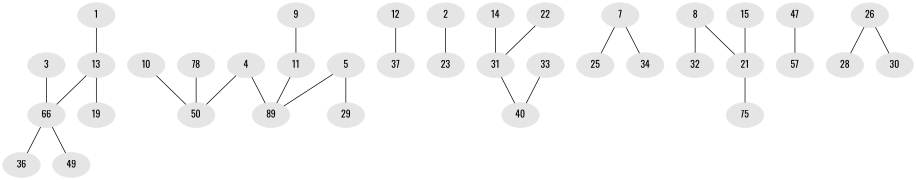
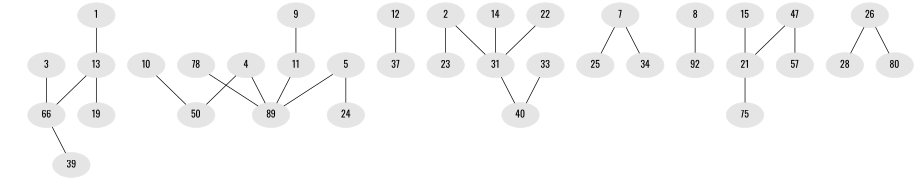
none -> (471, 40)
(720, 40) -> (770, 40)
(695, 65) -> (695, 65)
(895, 65) -> (895, 65)
(196, 90) -> (234, 90)
(346, 115) -> (346, 115)
(21, 165) -> none
(71, 165) -> (71, 165)
